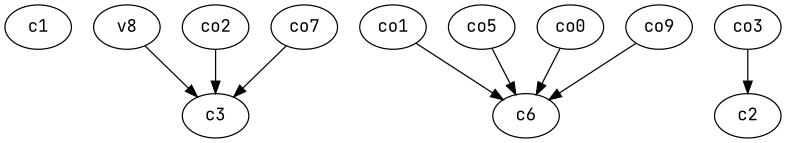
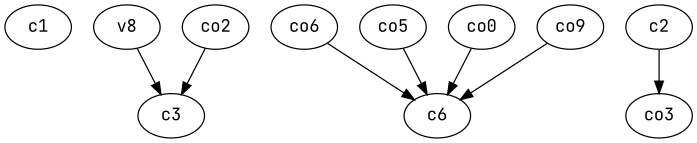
(304, 27) -> none
(393, 27) -> (304, 27)
(748, 65) -> (659, 65)
